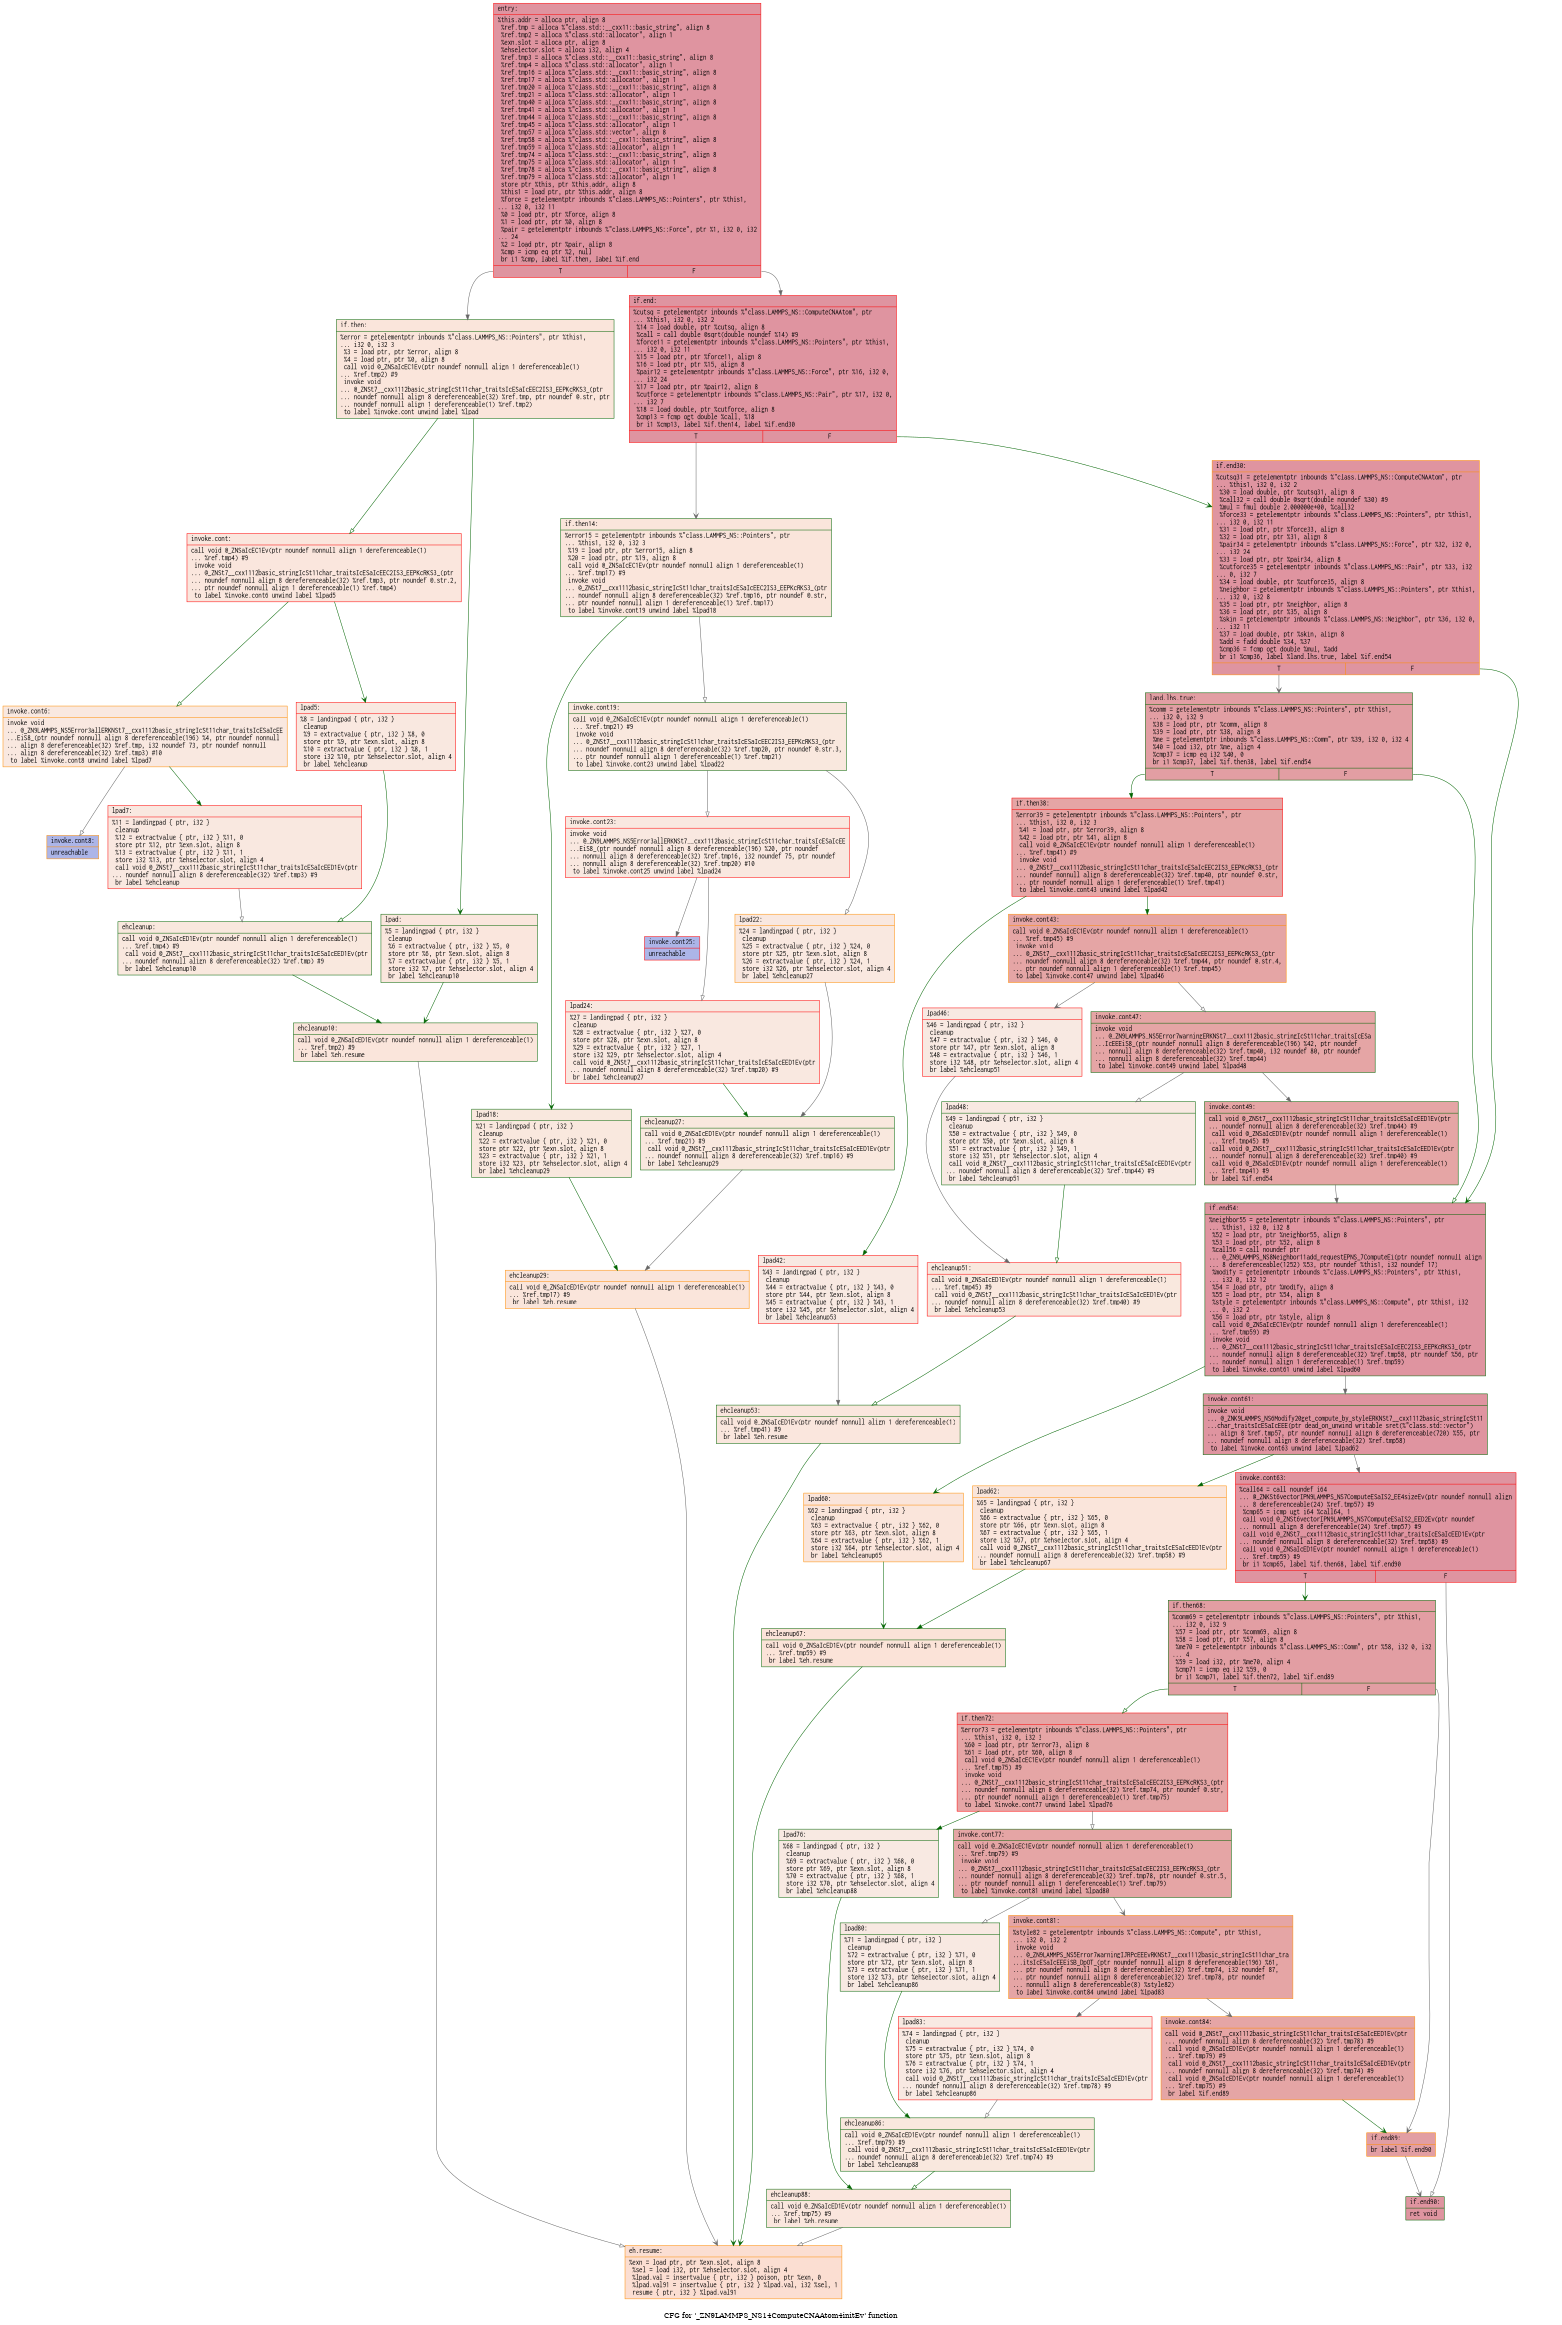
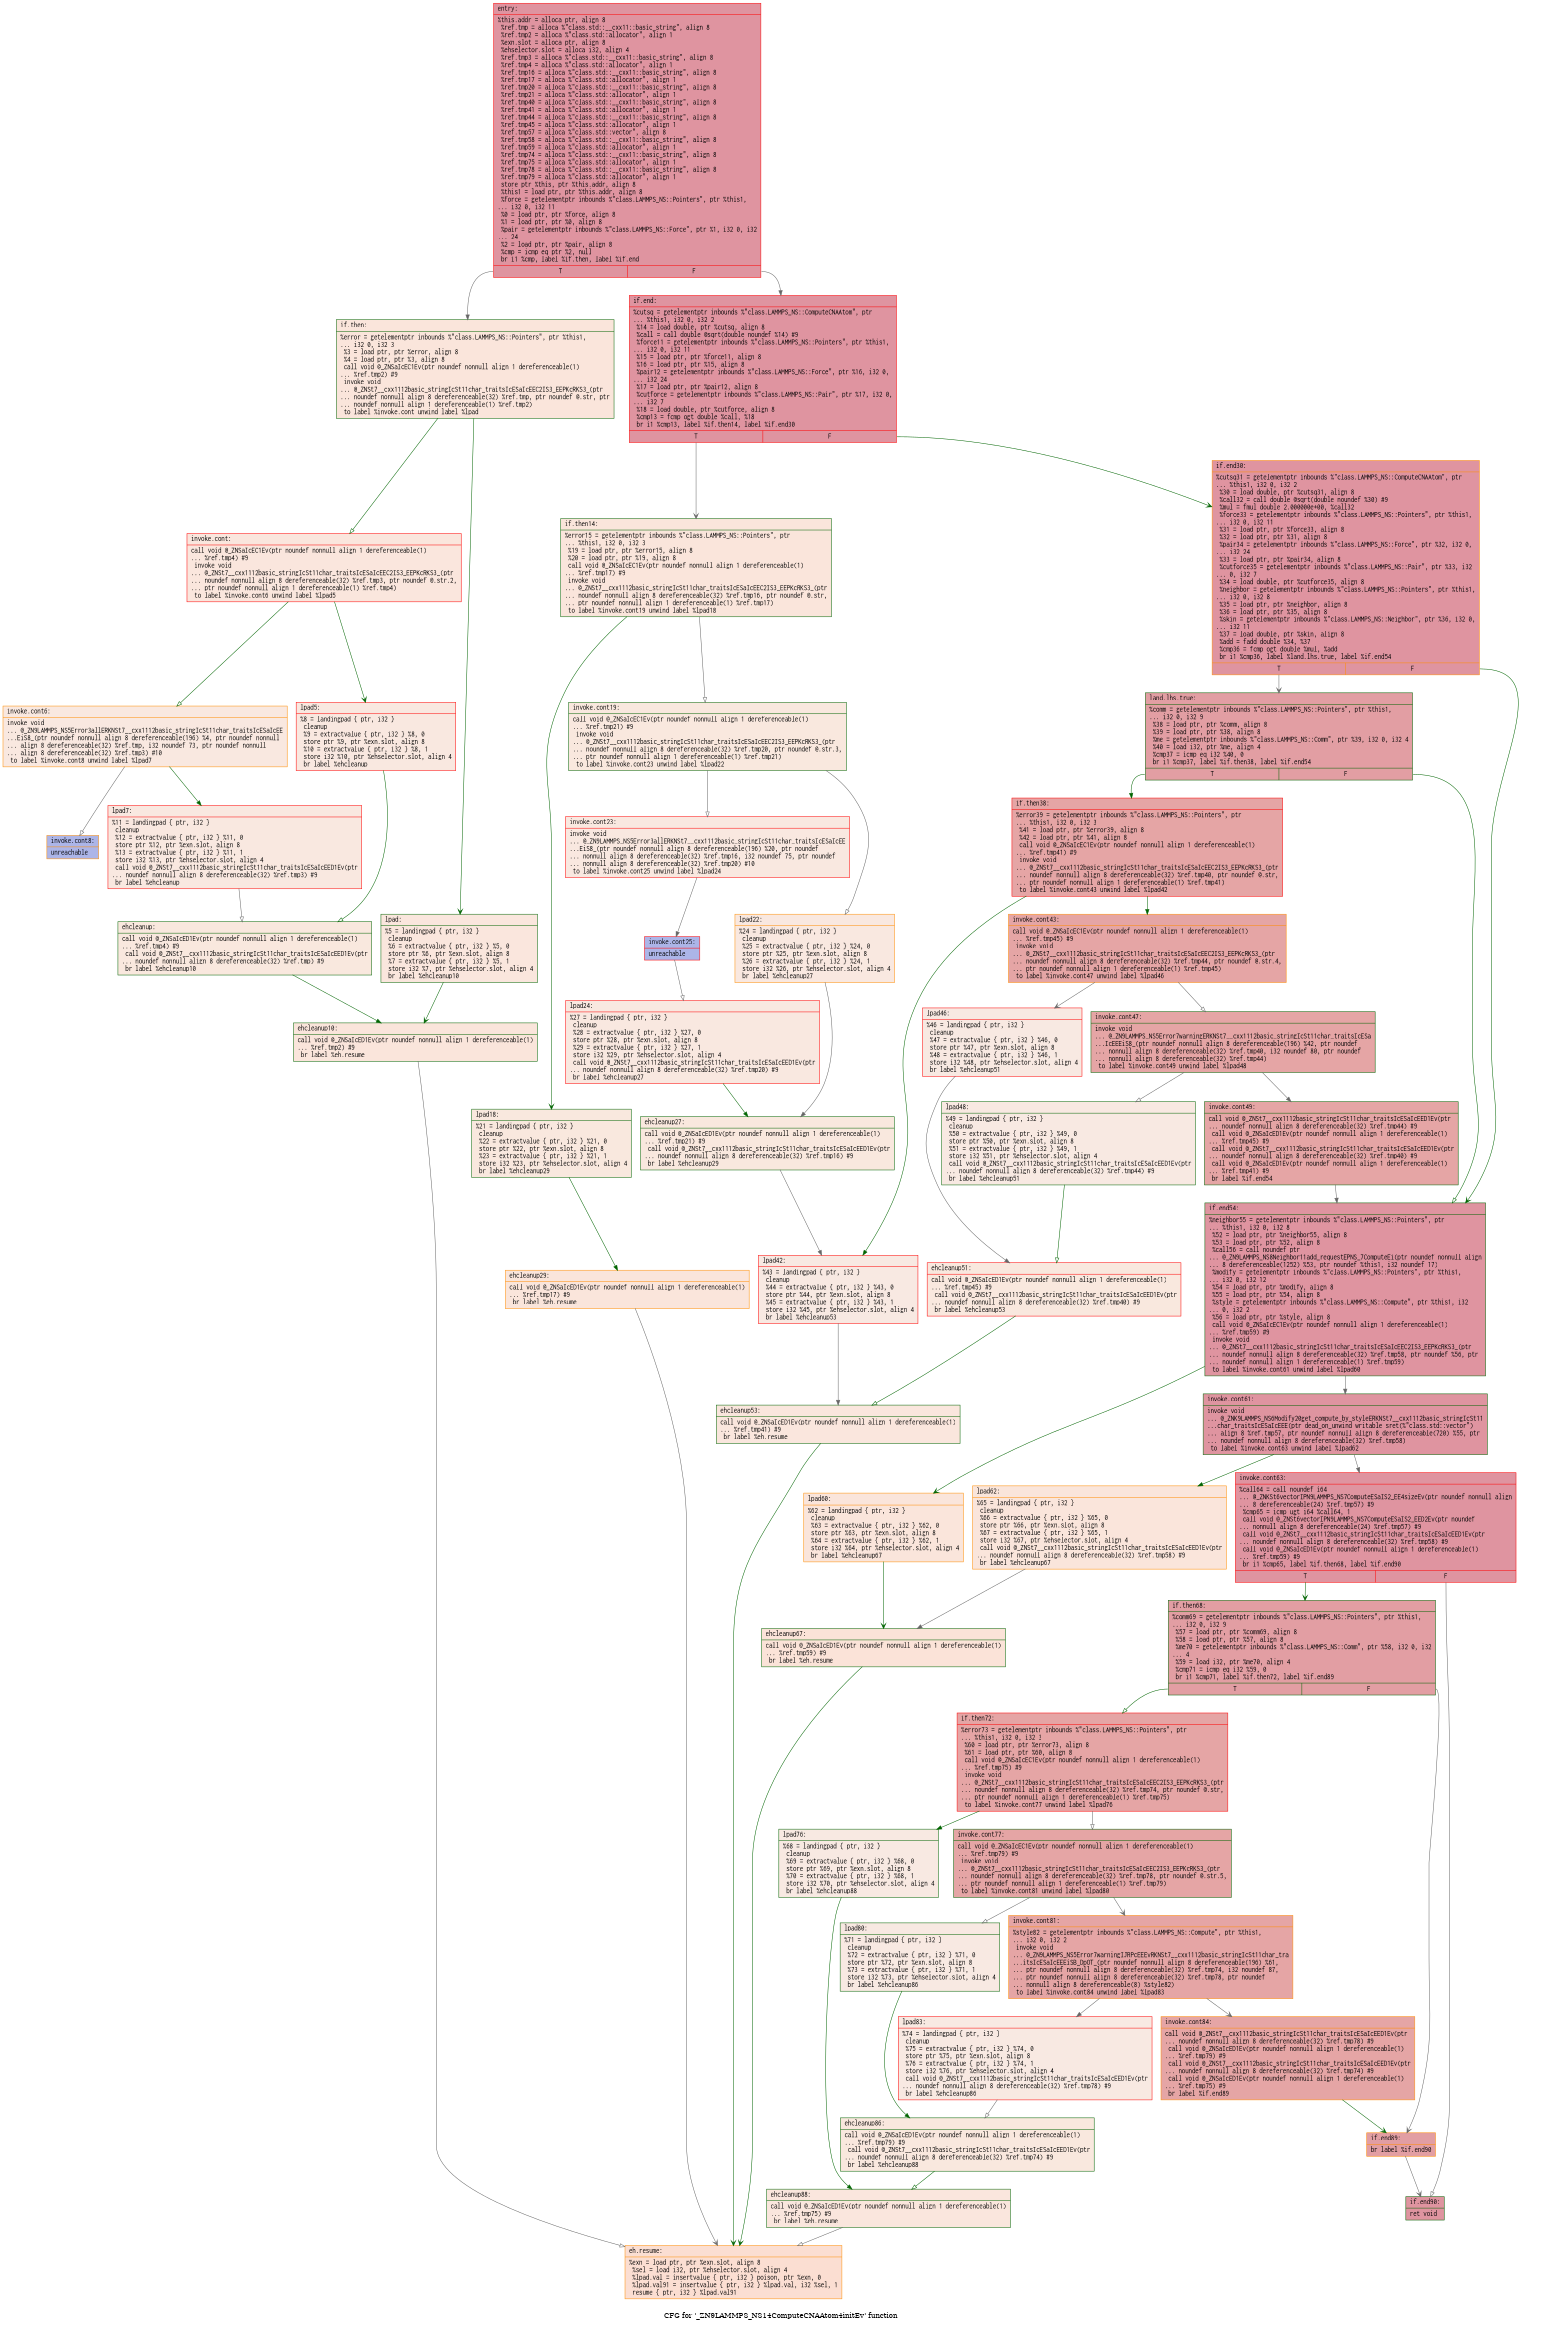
(393, 360) -> (393, 360)
(708, 937) -> (679, 978)
(696, 1218) -> (800, 1210)
(845, 1556) -> (845, 1556)
(973, 1598) -> (973, 1598)
